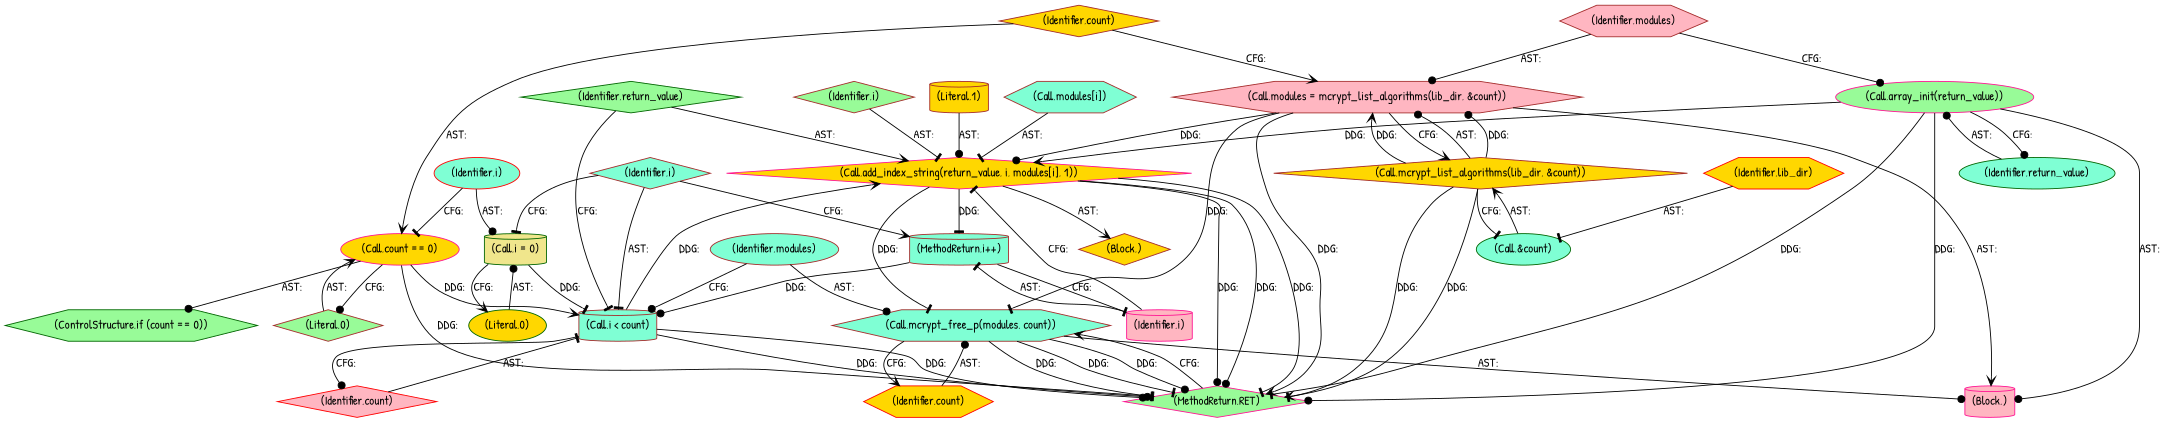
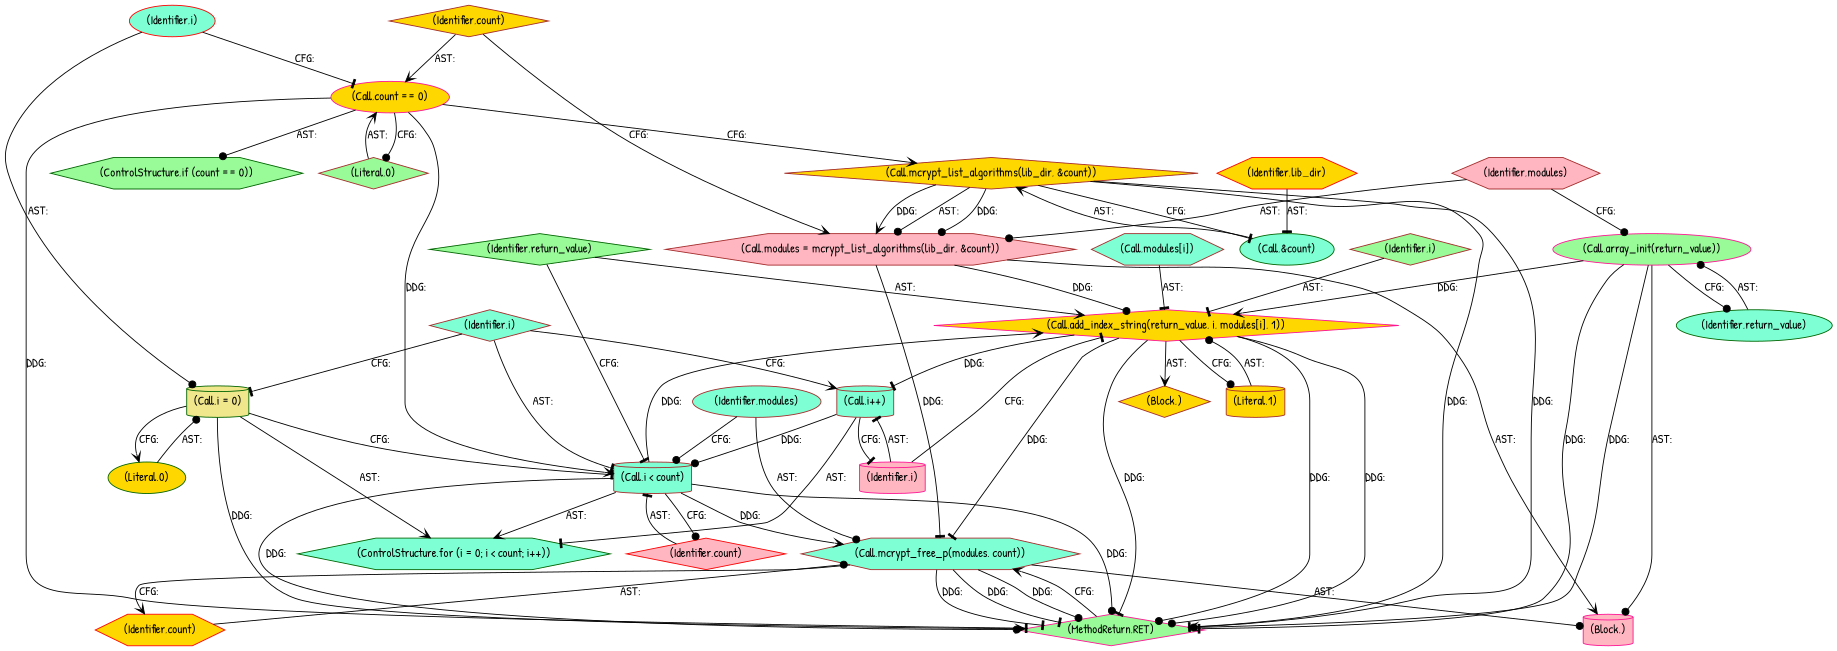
(1413, 137) -> (675, 133)
(1306, 247) -> (342, 607)
(959, 249) -> (865, 402)
(572, 287) -> (381, 440)
none -> (1203, 362)
none -> (763, 529)
none -> (454, 554)
